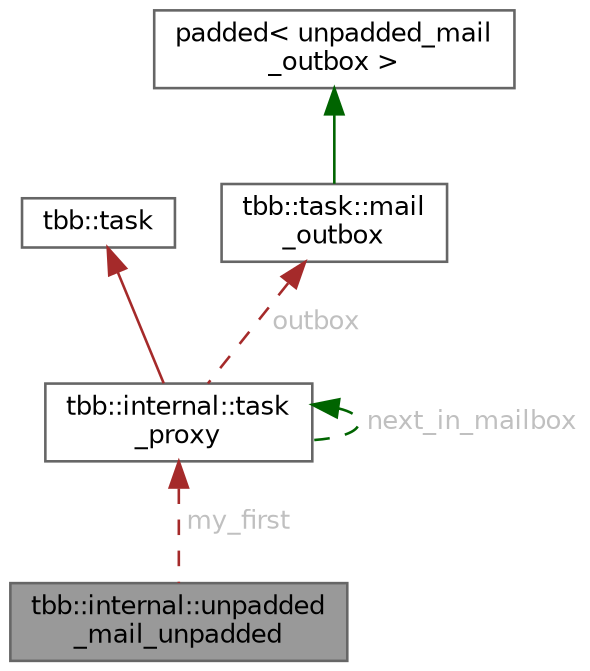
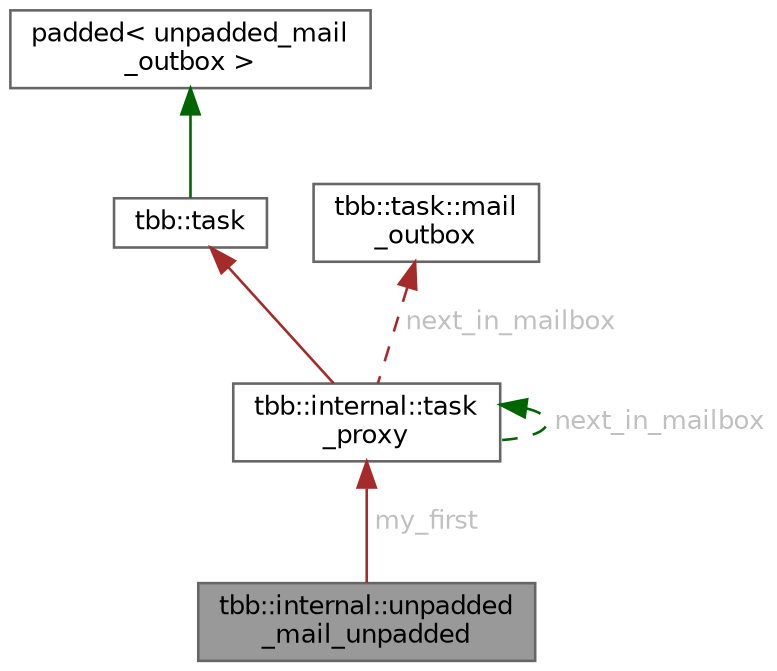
(334, 149) -> (190, 156)
(312, 323) -> (508, 323)
(179, 536) -> (367, 536)
